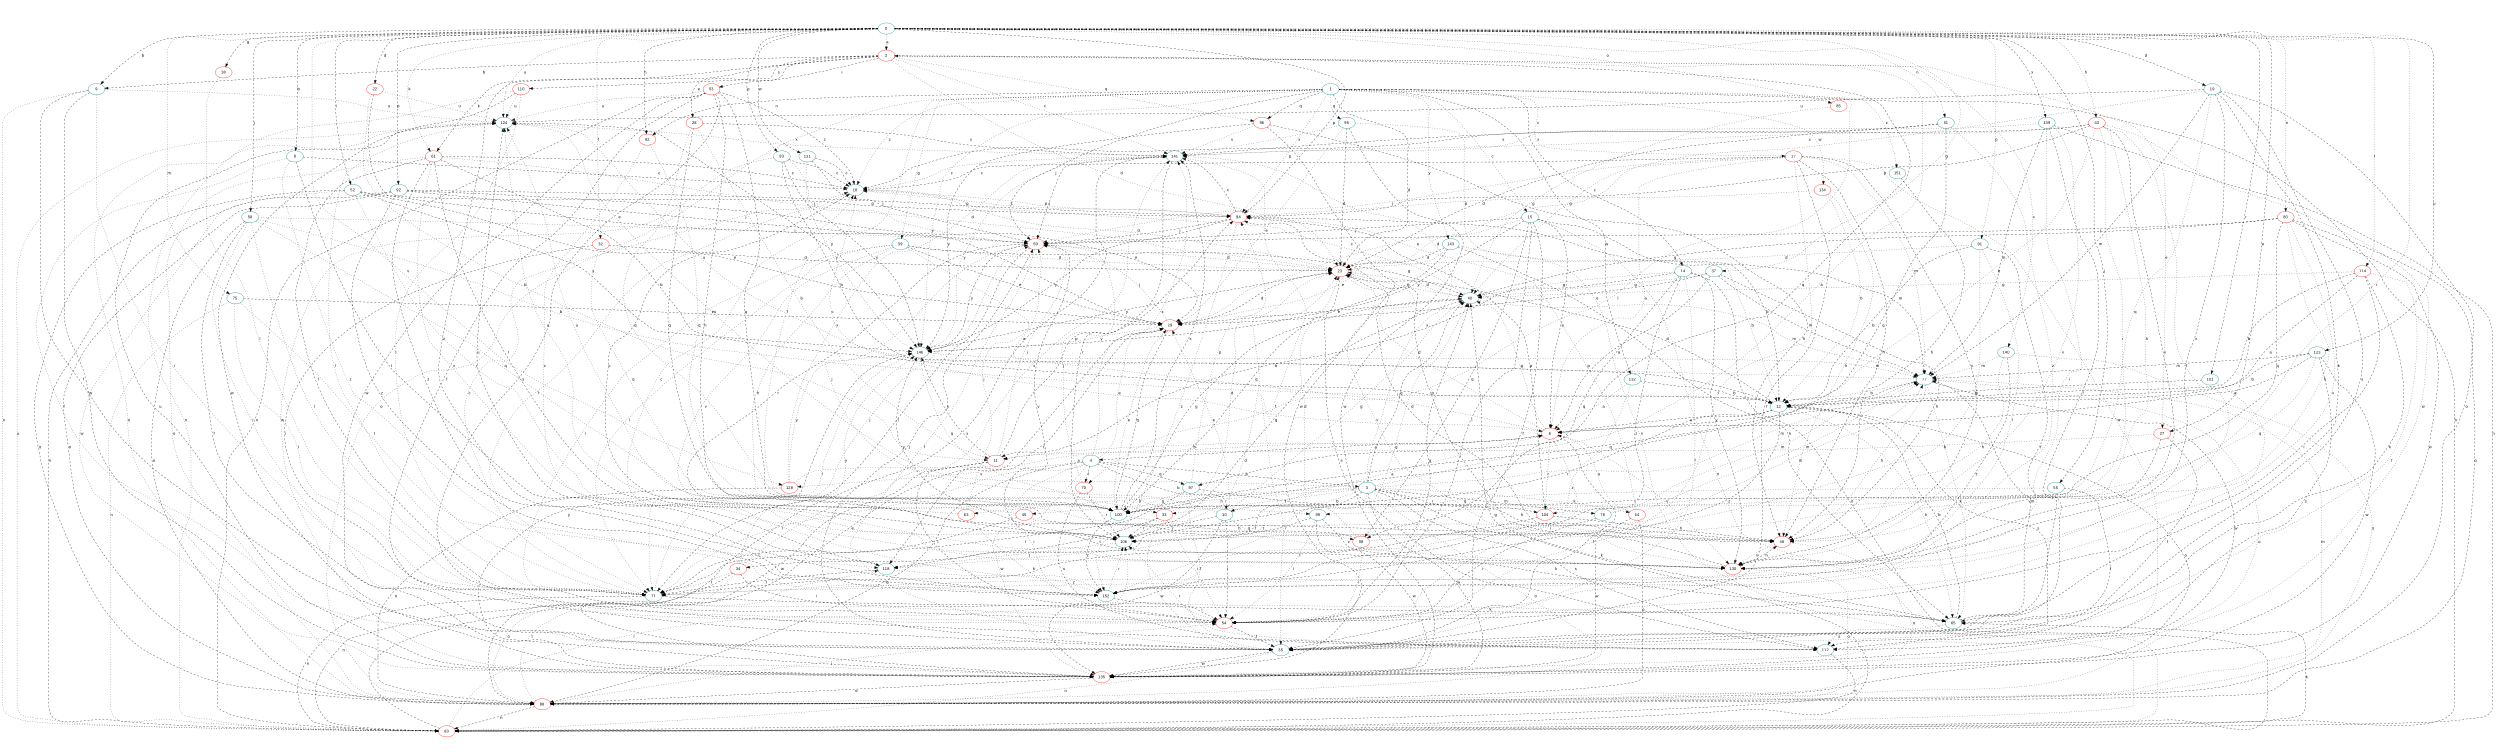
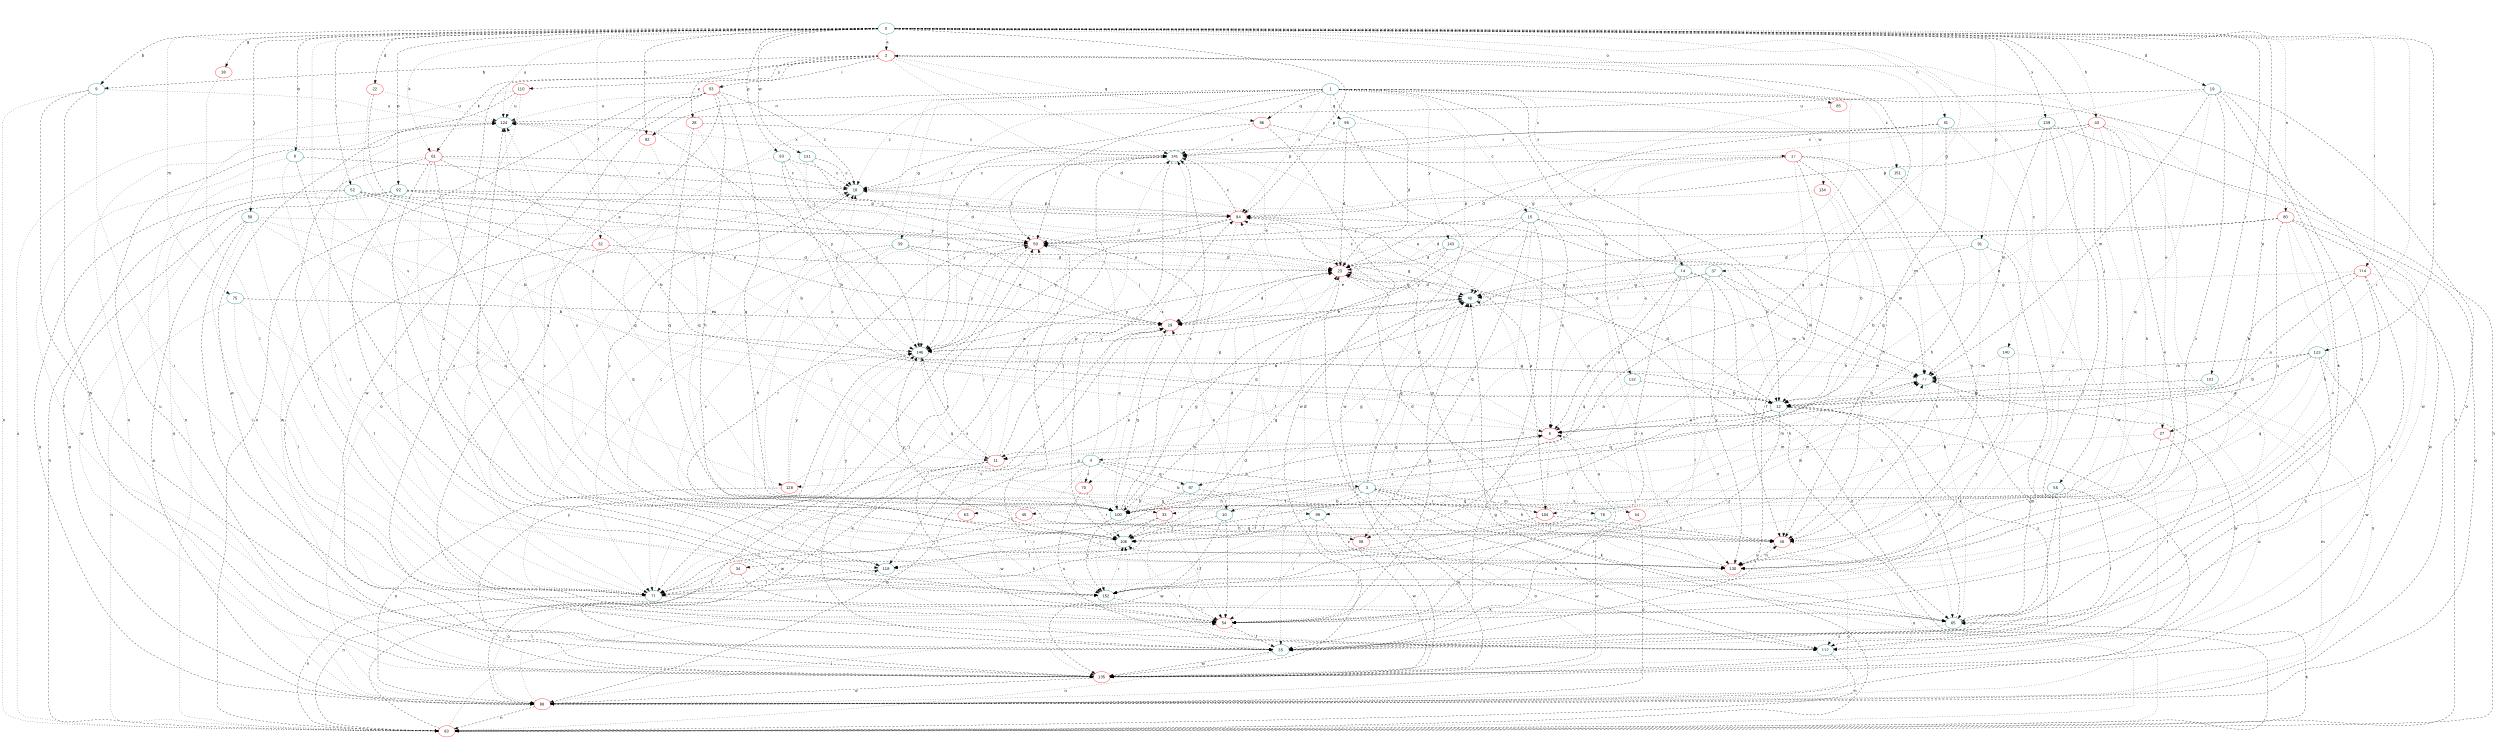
(1452, 484) -> (1452, 484)
